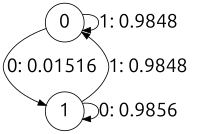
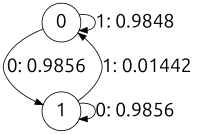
(56, 67) -> (53, 67)
(155, 67) -> (151, 67)
